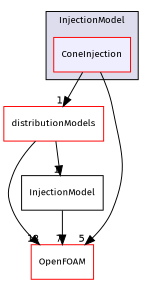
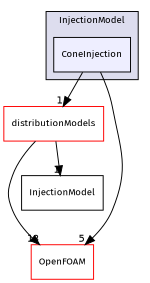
(92, 55) -> (92, 55)
(62, 223) -> none
